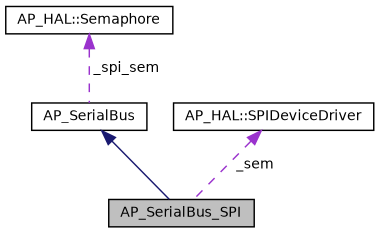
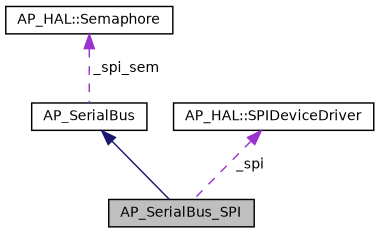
(253, 165) -> (248, 165)
